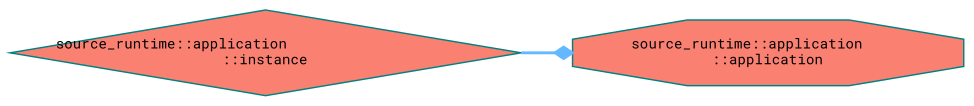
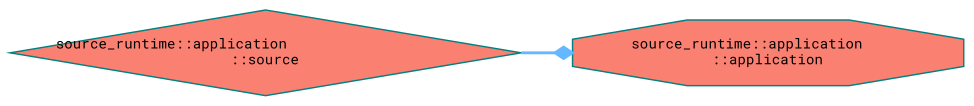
(266, 53) -> (266, 53)
